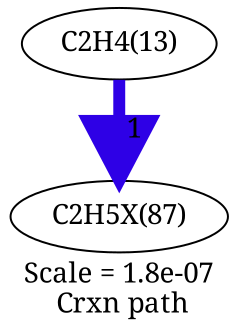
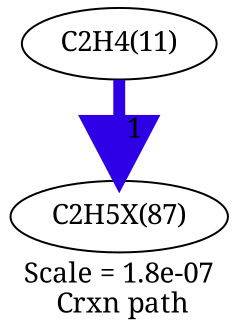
(119, 44) -> (119, 44)
